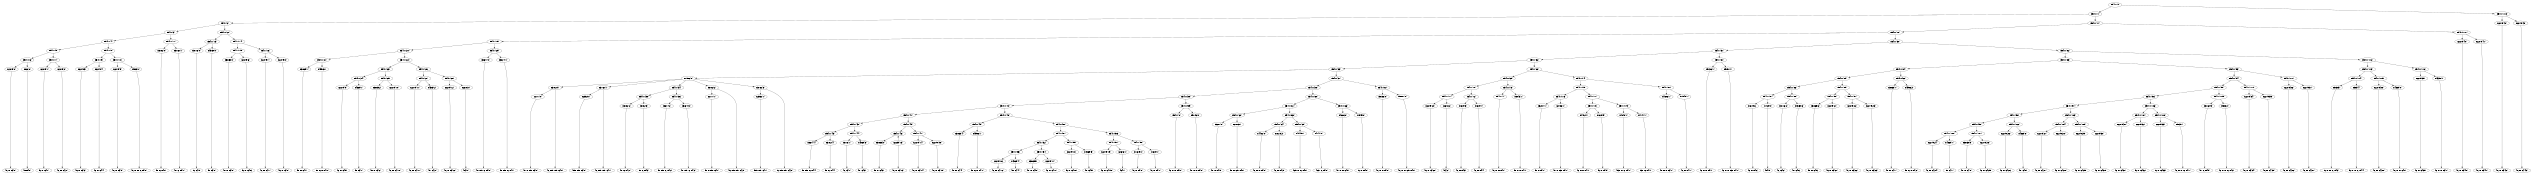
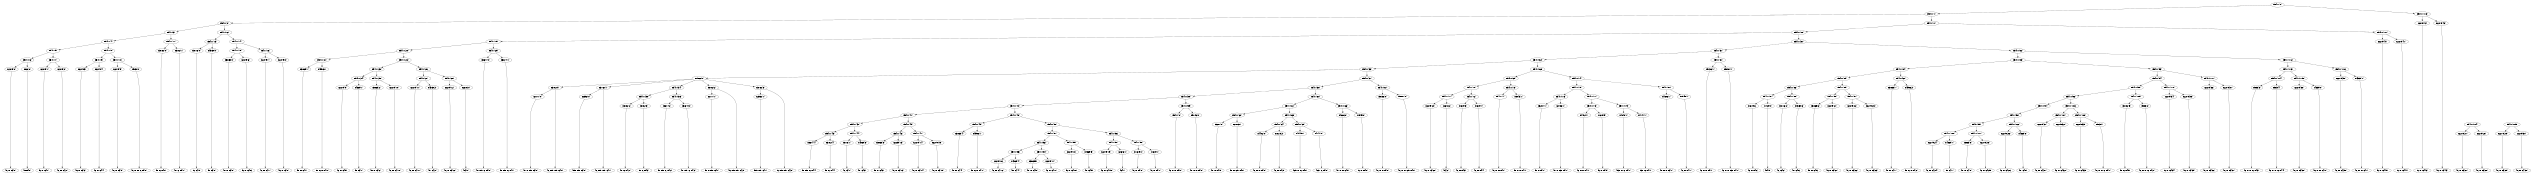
(2071, 115) -> none
(898, 139) -> (898, 138)
